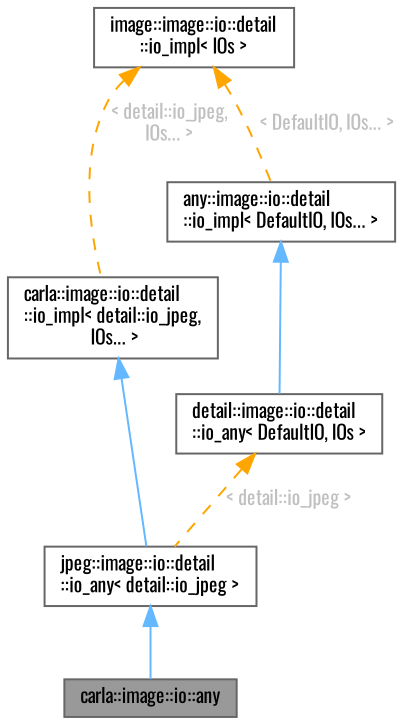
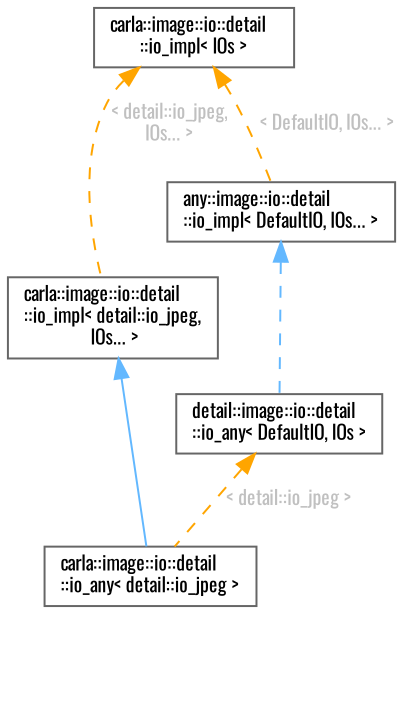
(194, 38) -> (194, 38)
(280, 328) -> (280, 328)
(151, 576) -> (151, 576)
(151, 698) -> none
